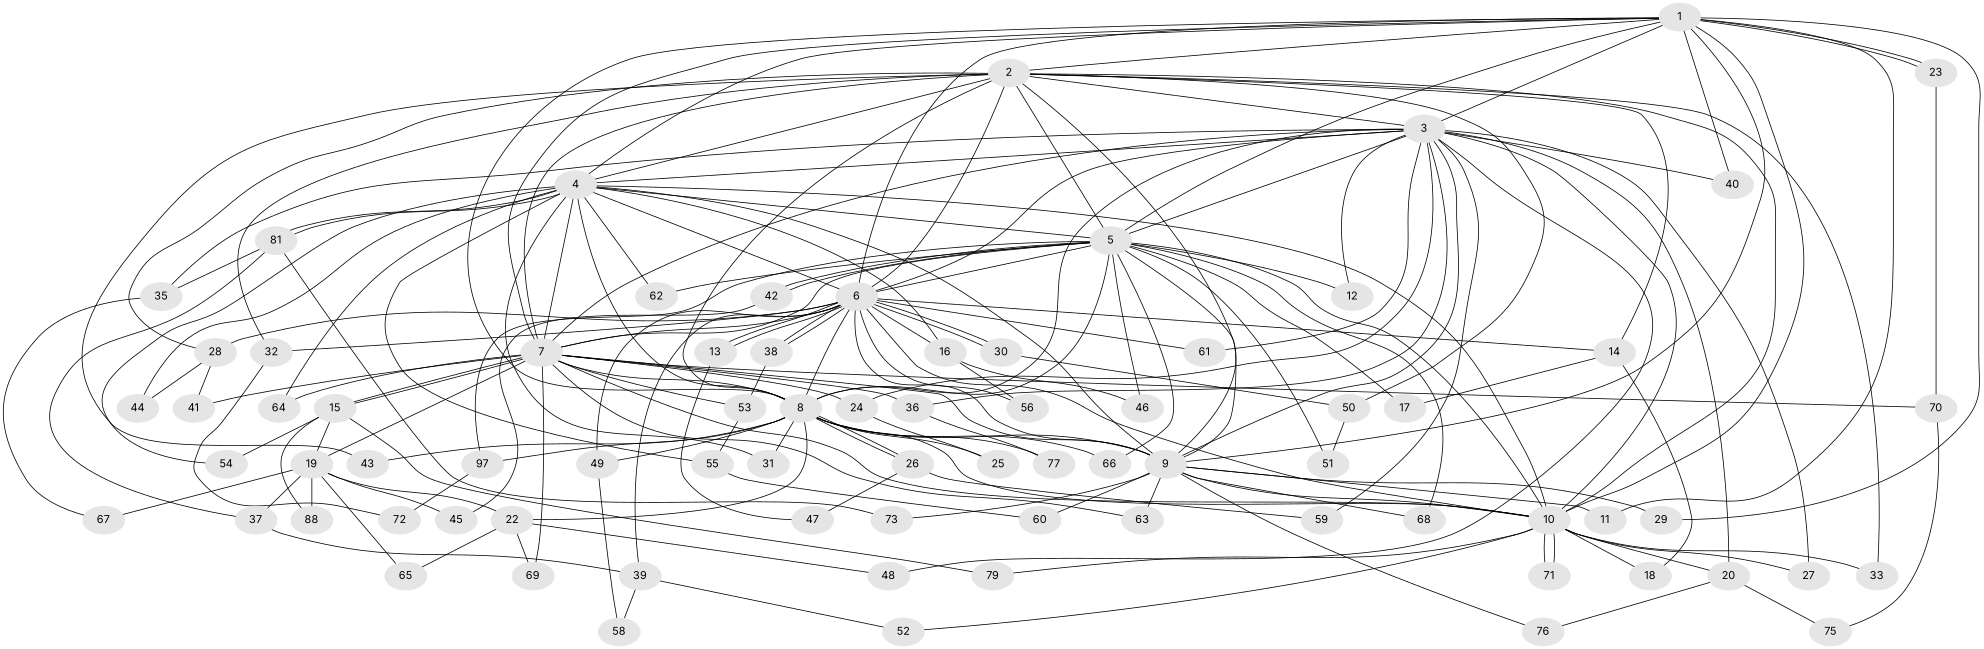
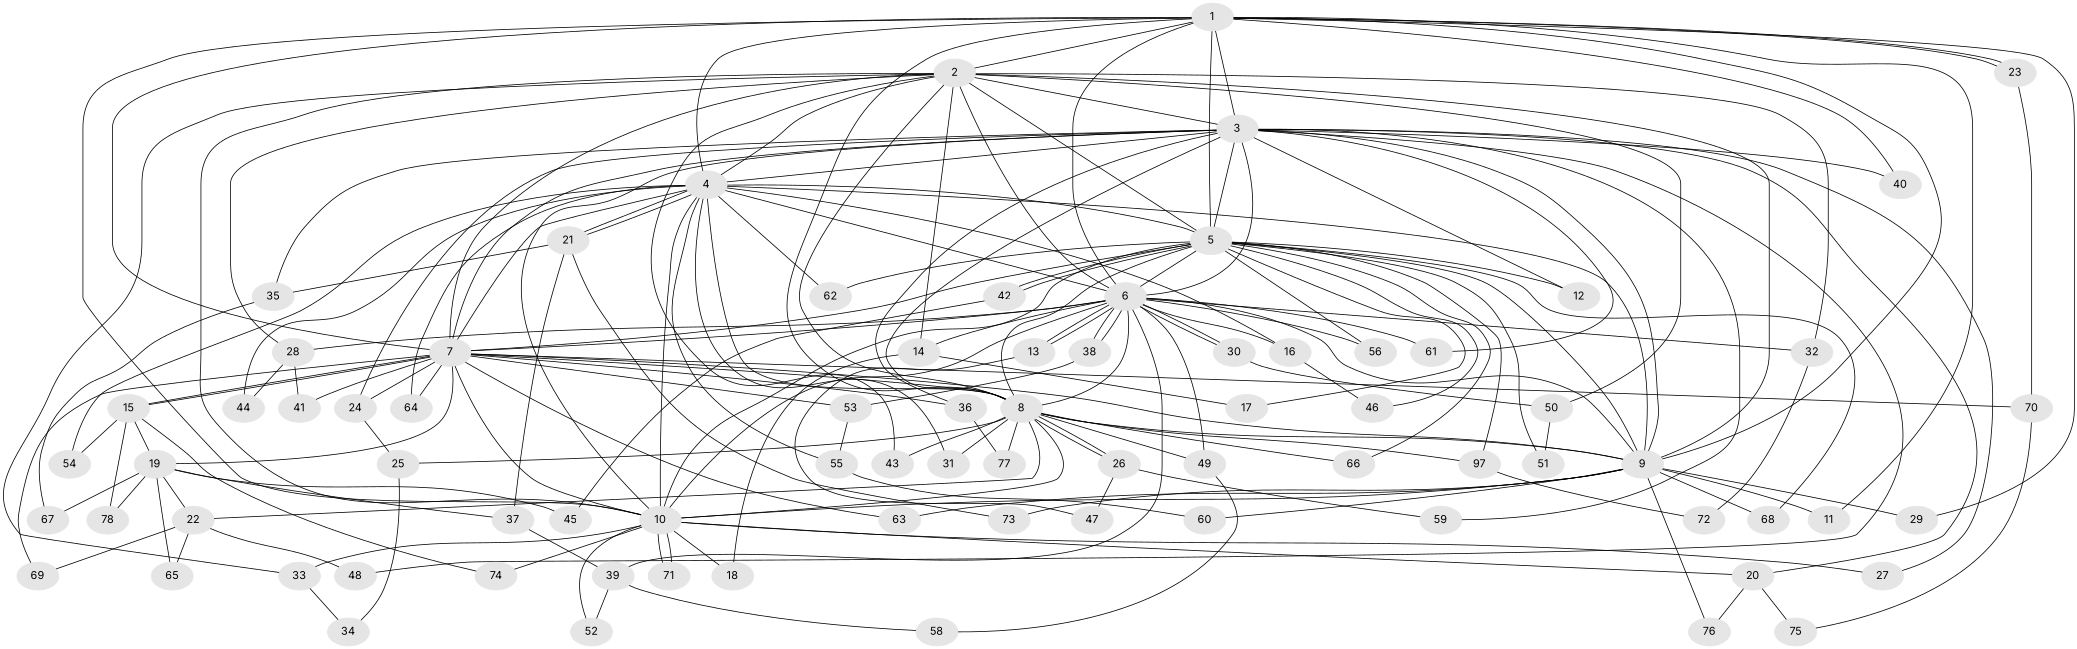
(276, 241) -> (568, 241)
(976, 373) -> (1293, 297)
(312, 520) -> (108, 520)
(993, 576) -> (496, 576)
none -> (348, 632)
